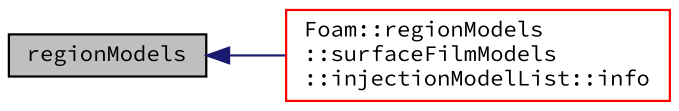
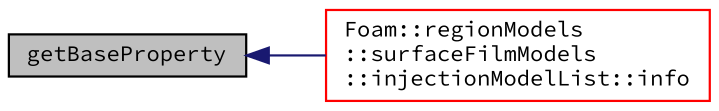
(108, 55) -> (128, 55)
